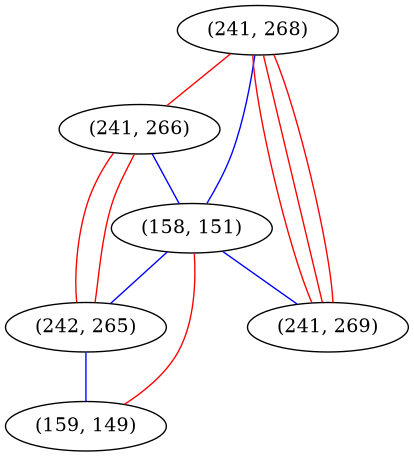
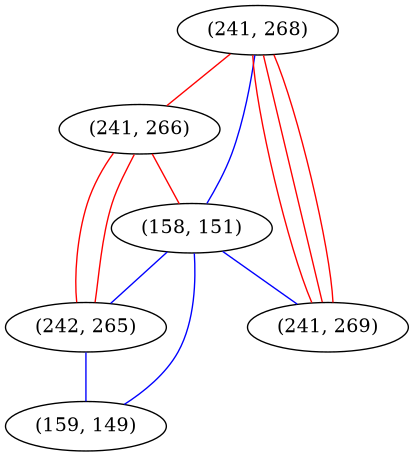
(166, 179) -> (166, 179)
(184, 340) -> (184, 340)
